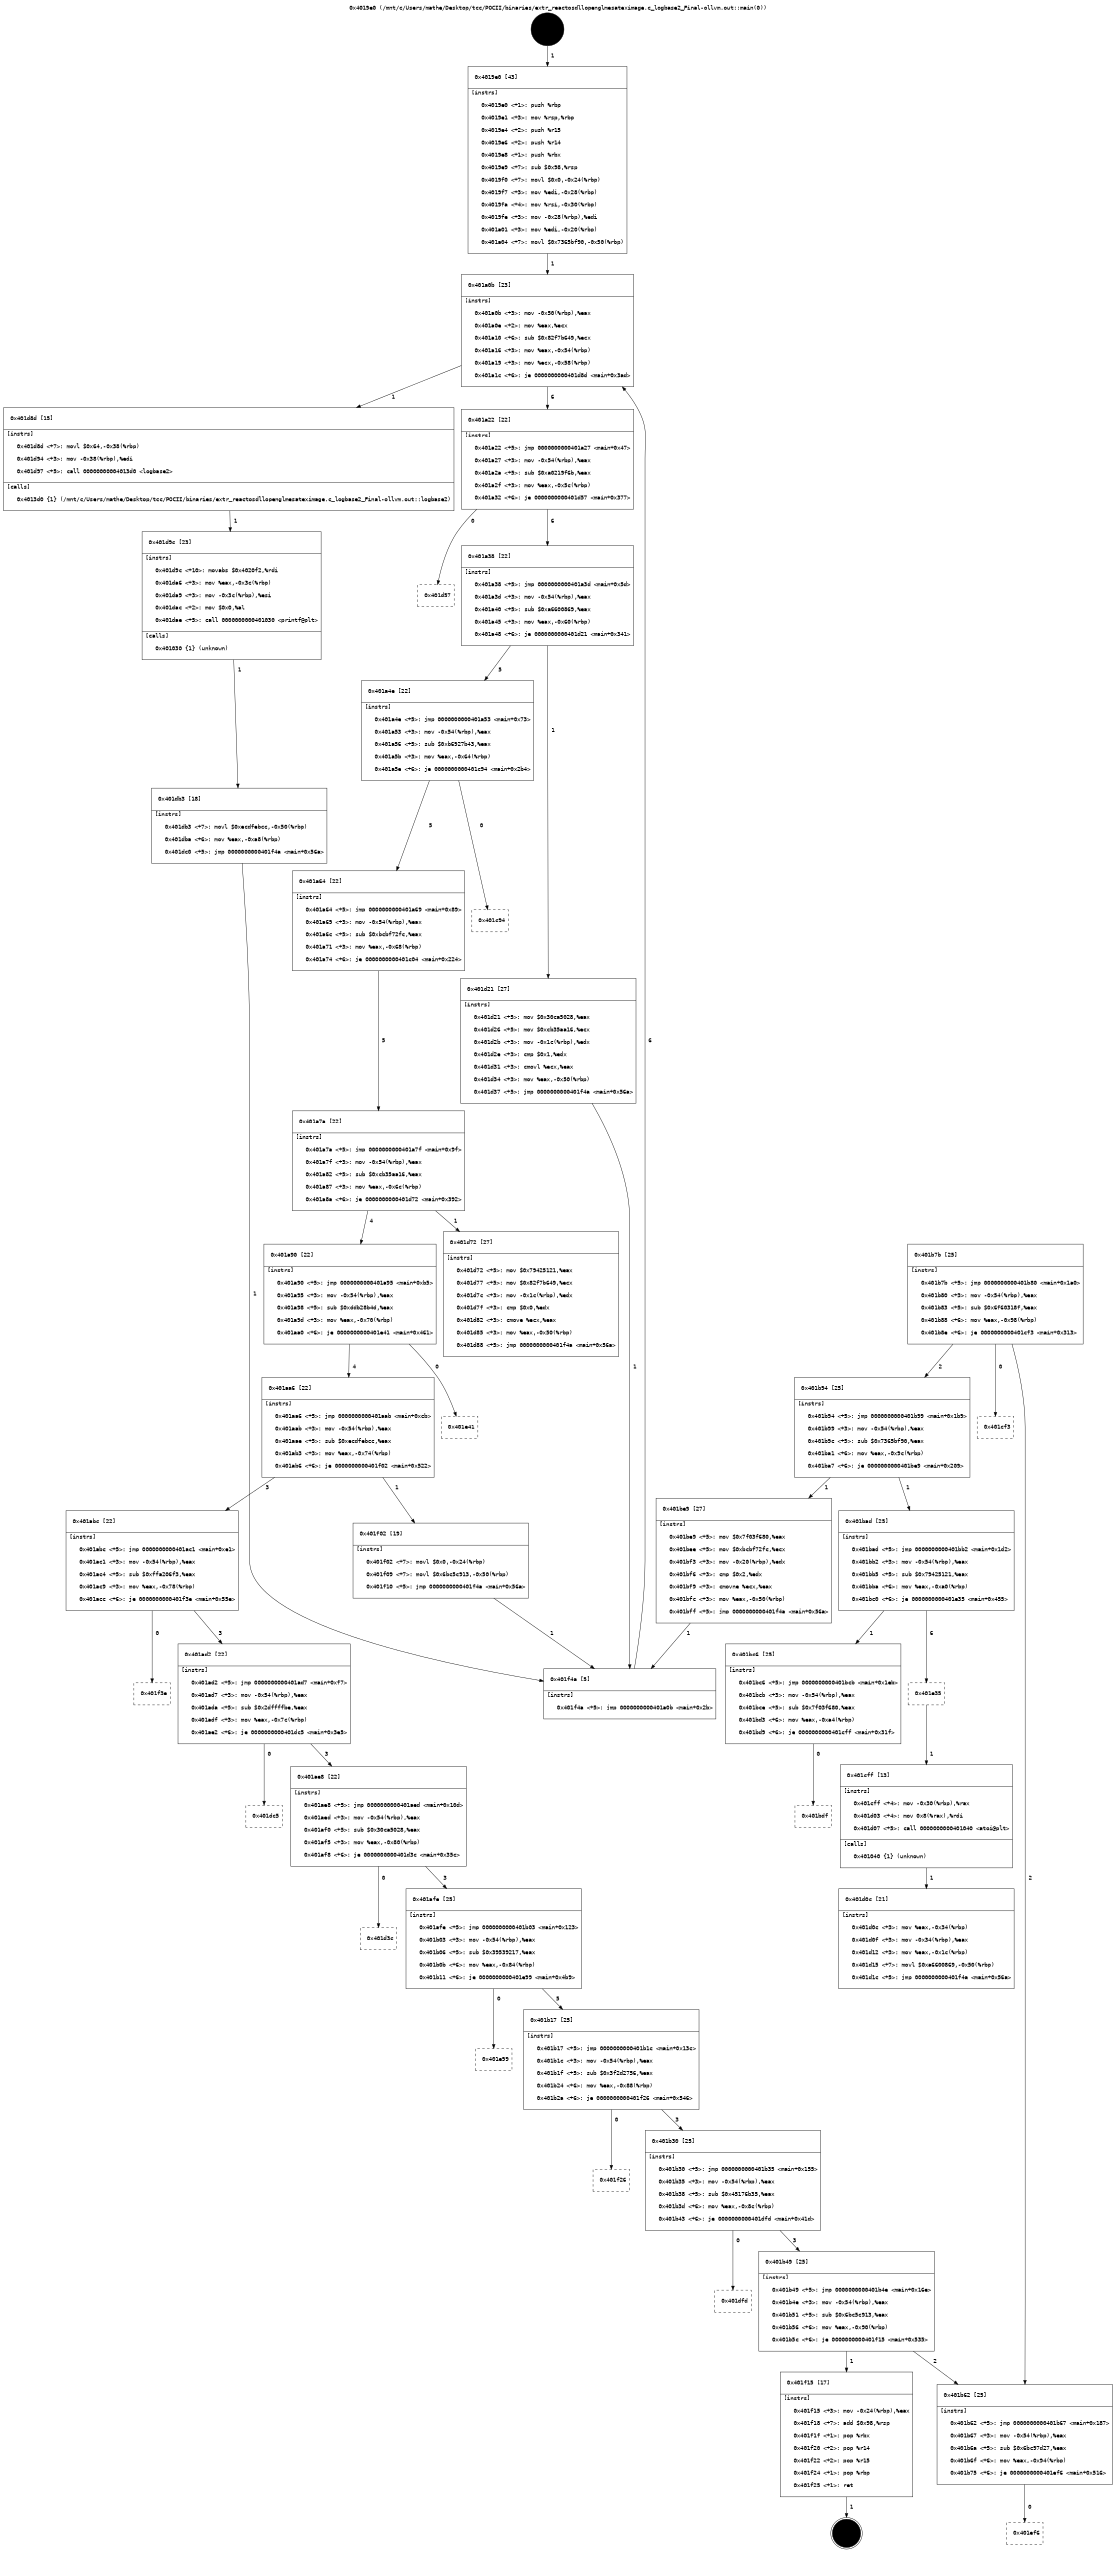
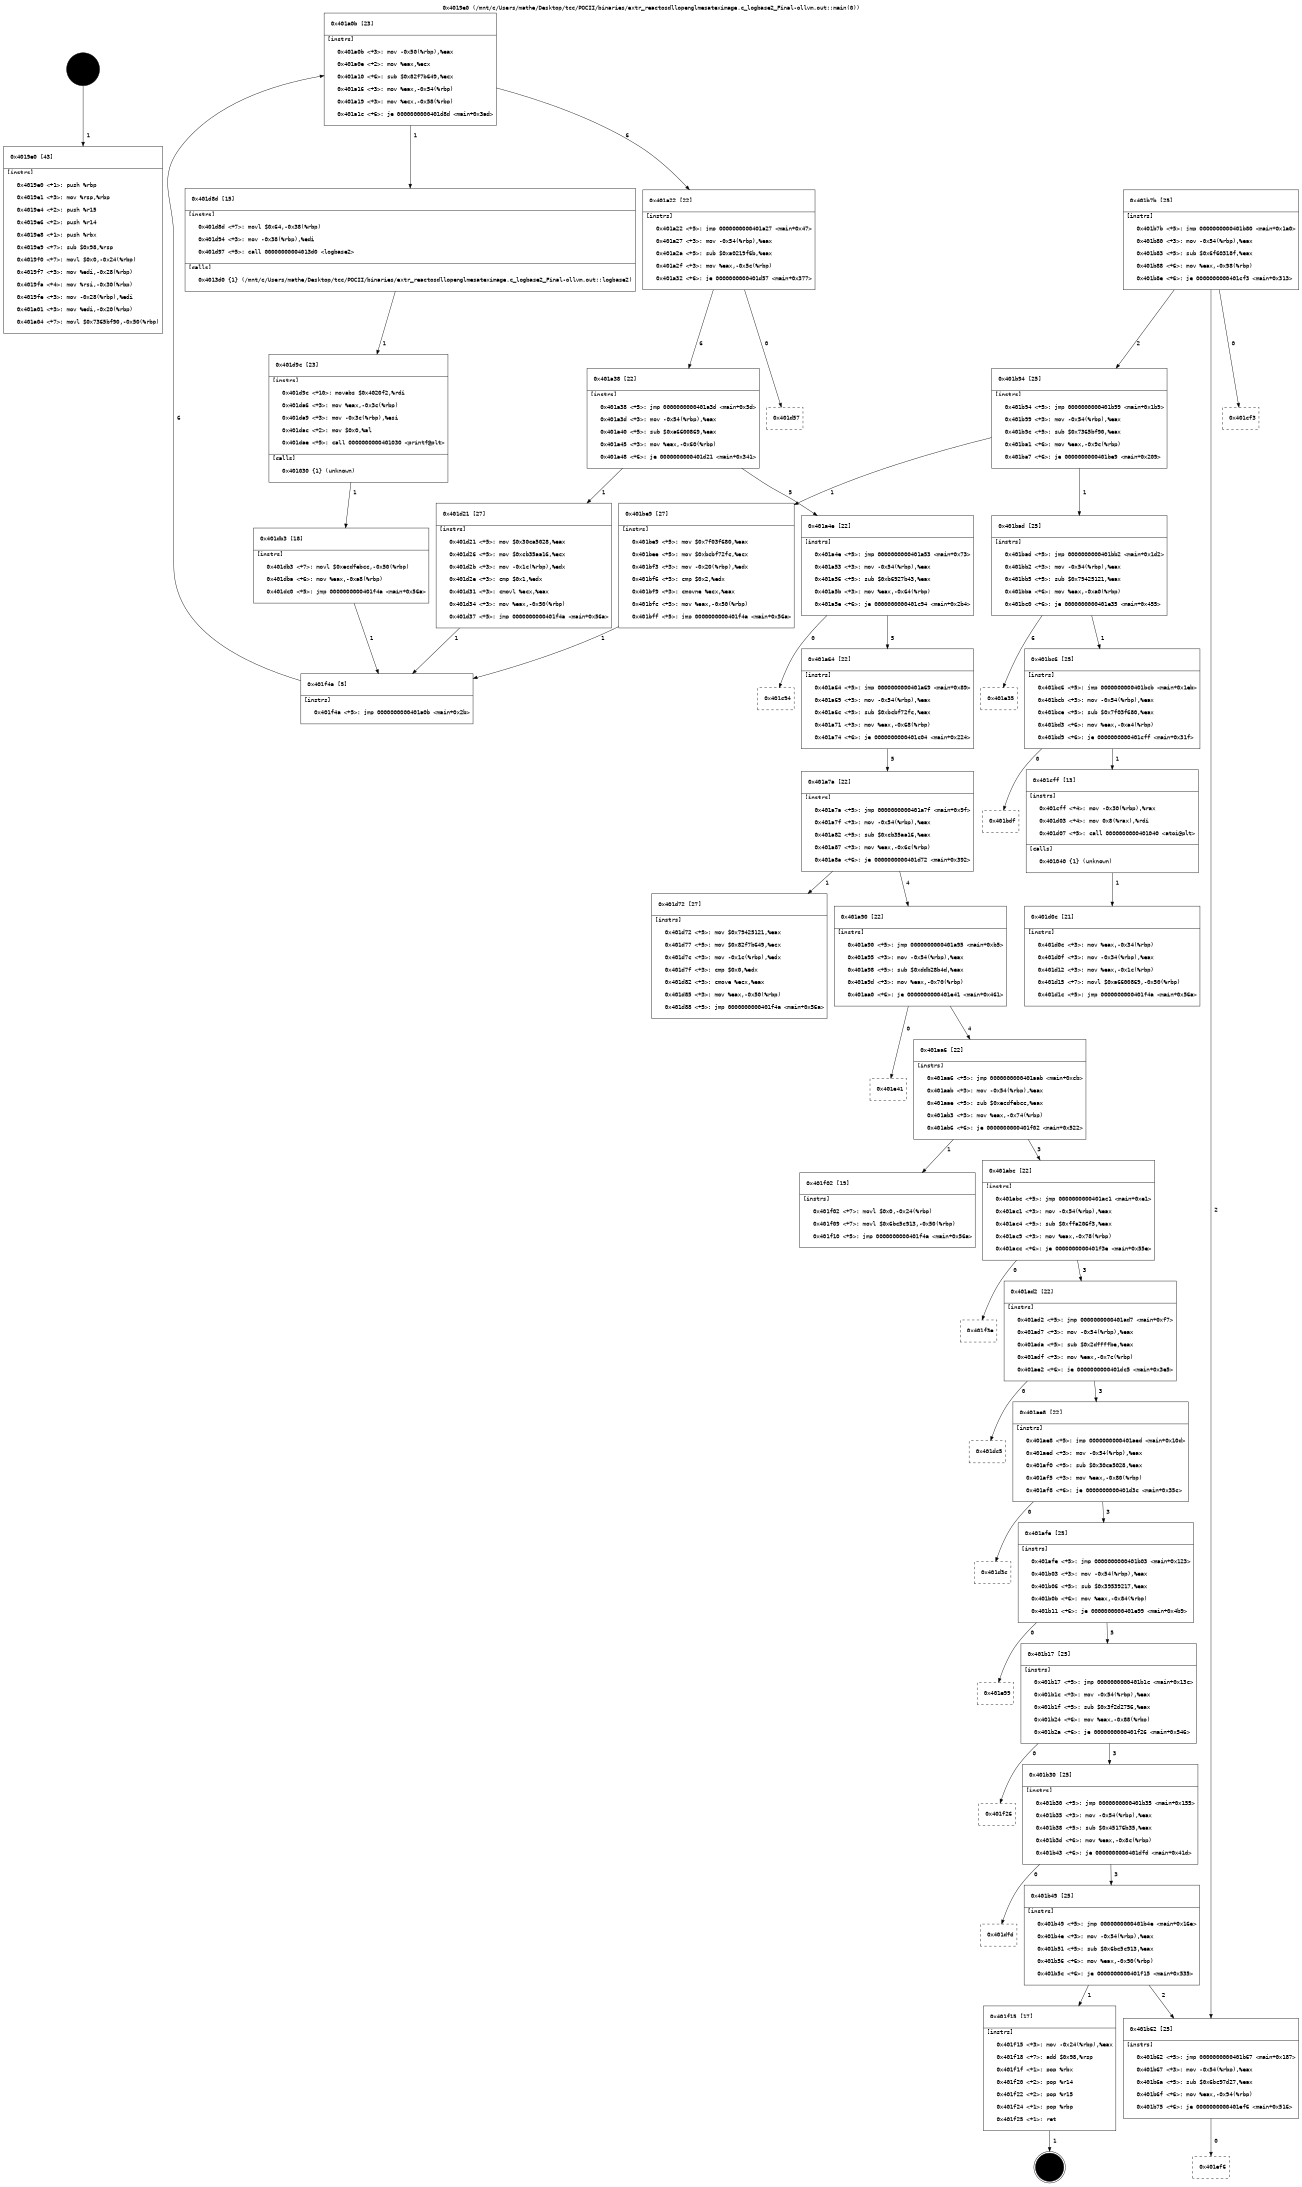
(547, 262) -> none
(542, 1632) -> none
(926, 1733) -> (1112, 757)
